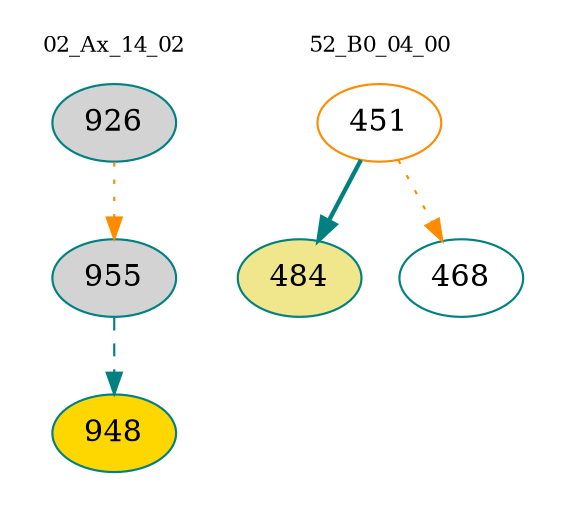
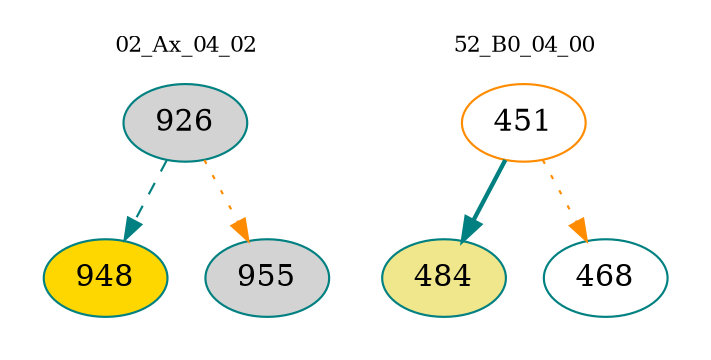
(114, 46) -> (186, 46)
(114, 345) -> (151, 190)
